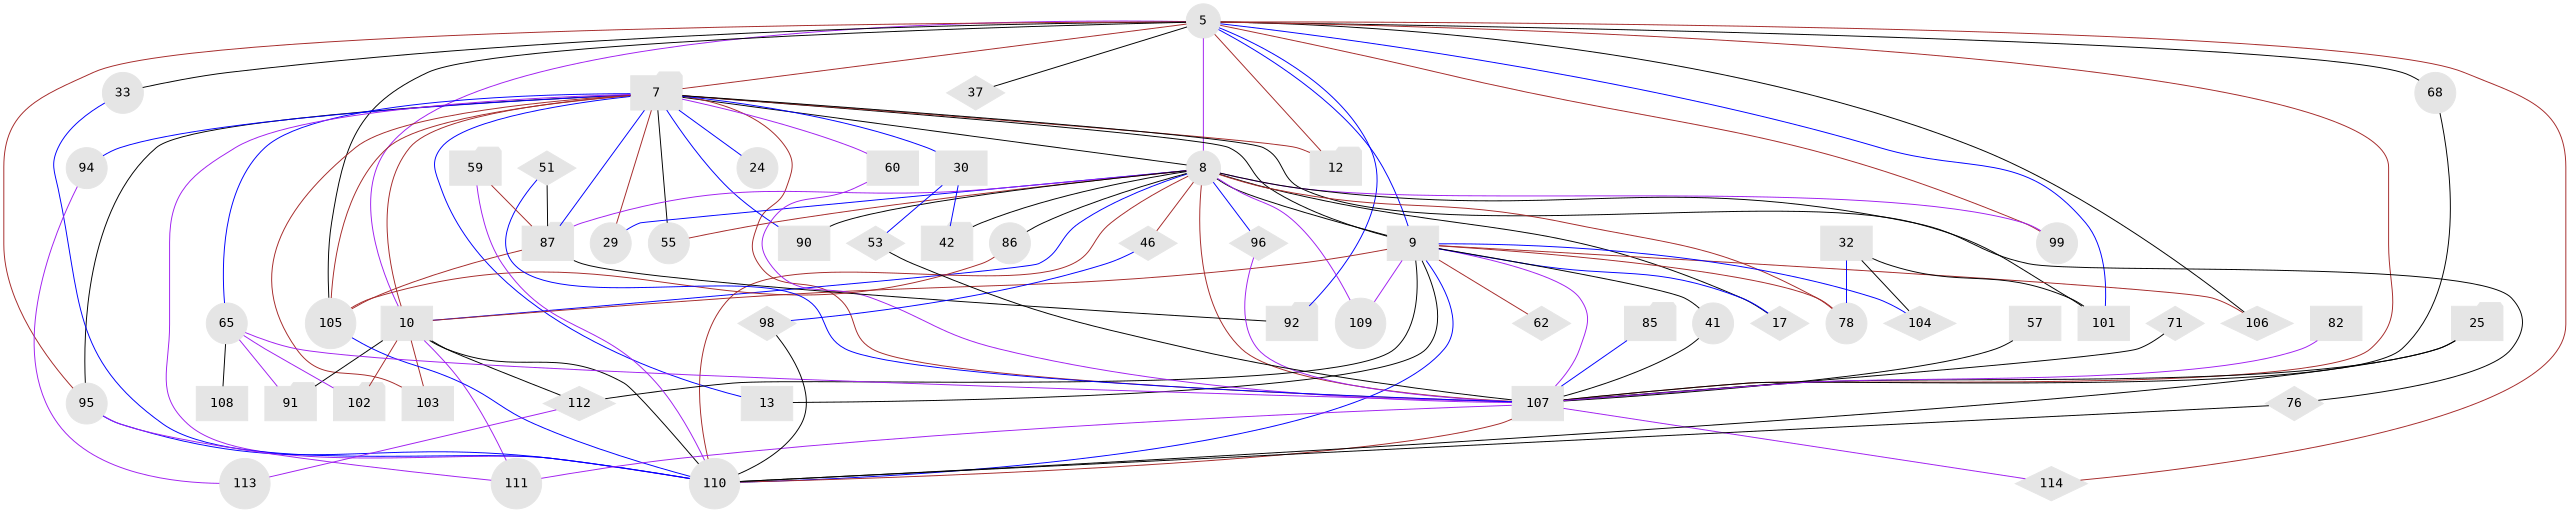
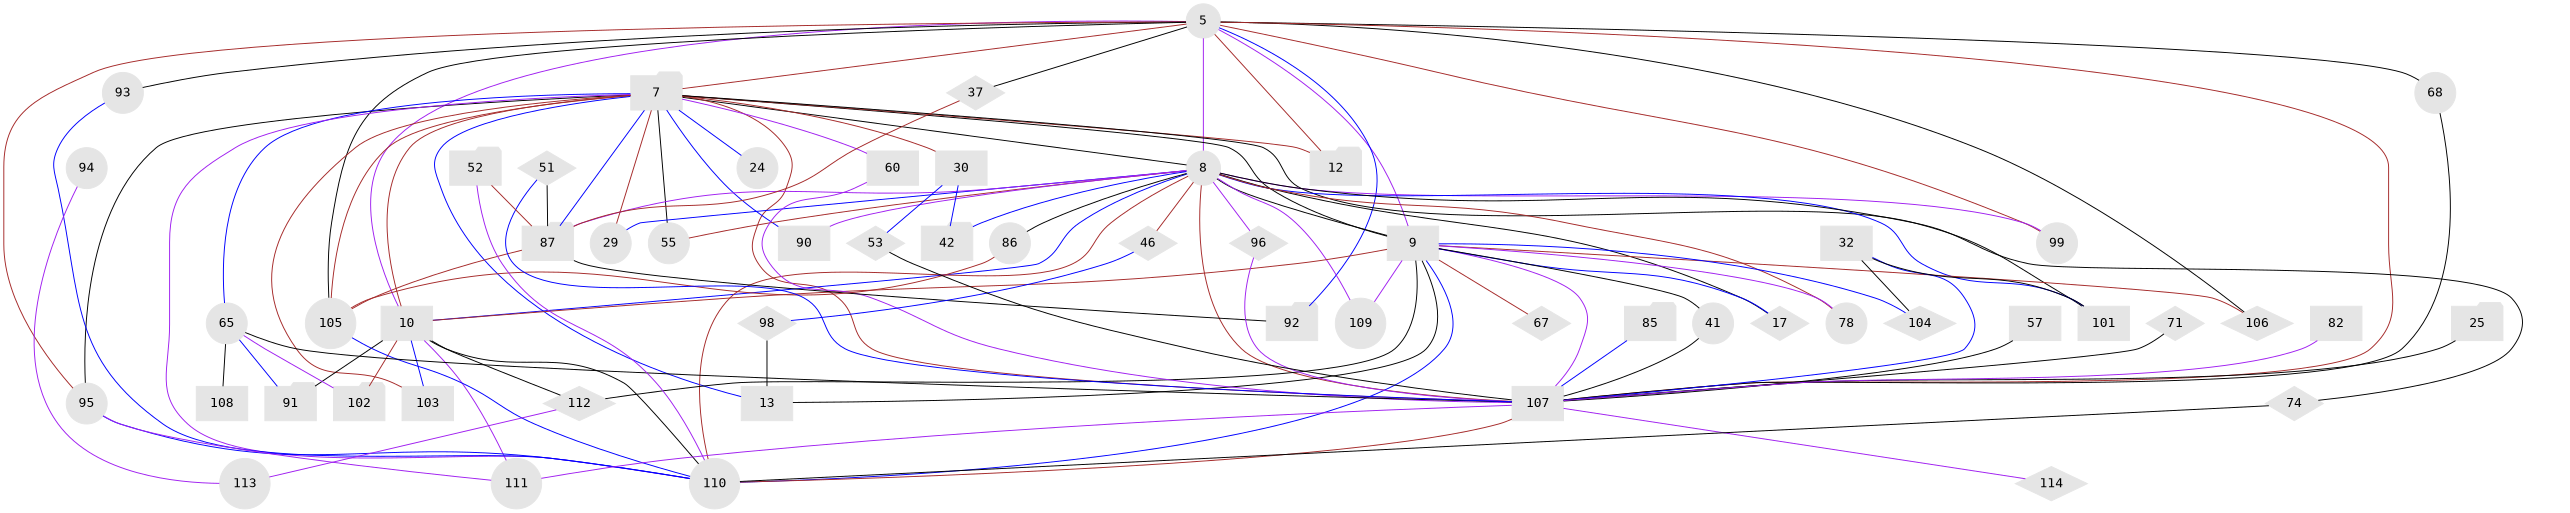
(2262, 45) -> none
(123, 93) -> (123, 93)
(1706, 104) -> (1885, 225)
(1334, 109) -> (1334, 109)
(365, 112) -> none
(861, 127) -> (861, 127)
(475, 168) -> (475, 168)
none -> (795, 185)
(1007, 192) -> (1007, 192)
(1078, 193) -> (1078, 193)
(1232, 206) -> (1232, 206)
(1689, 270) -> (1689, 270)
(1846, 282) -> (1955, 352)
(1542, 323) -> (1542, 323)
(415, 354) -> (415, 354)
(258, 363) -> (258, 363)
(718, 376) -> (718, 376)
(2294, 404) -> (2294, 404)
(804, 417) -> (767, 363)
(1600, 433) -> none
